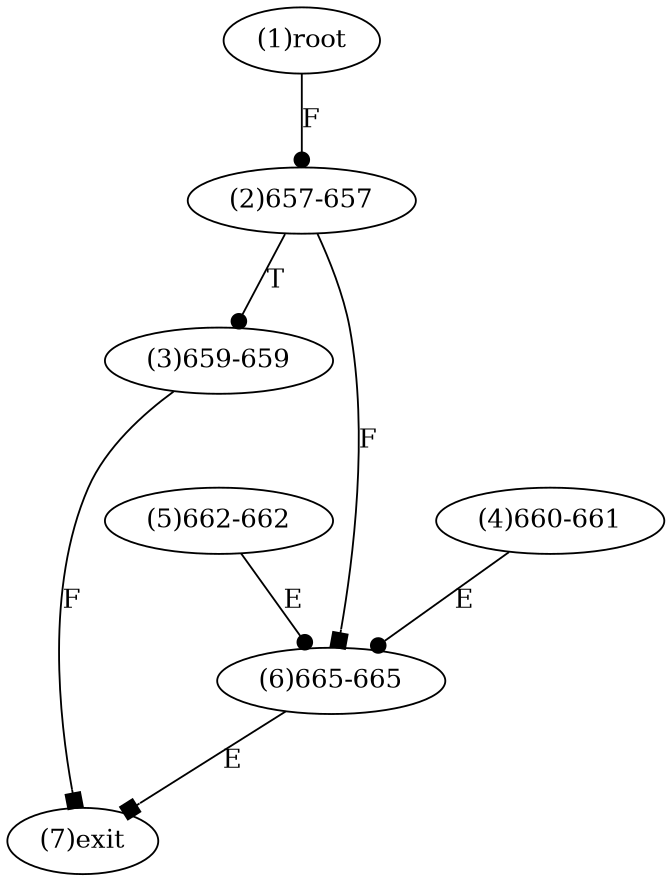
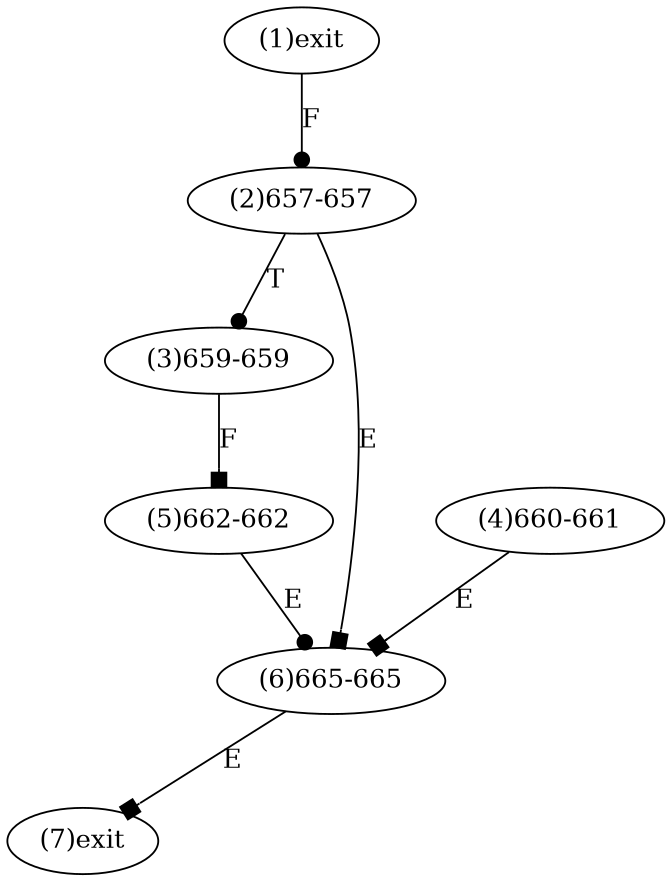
(302, 40) -> (302, 40)
(368, 441) -> (368, 441)
(65, 573) -> (219, 432)
(447, 596) -> (447, 596)
